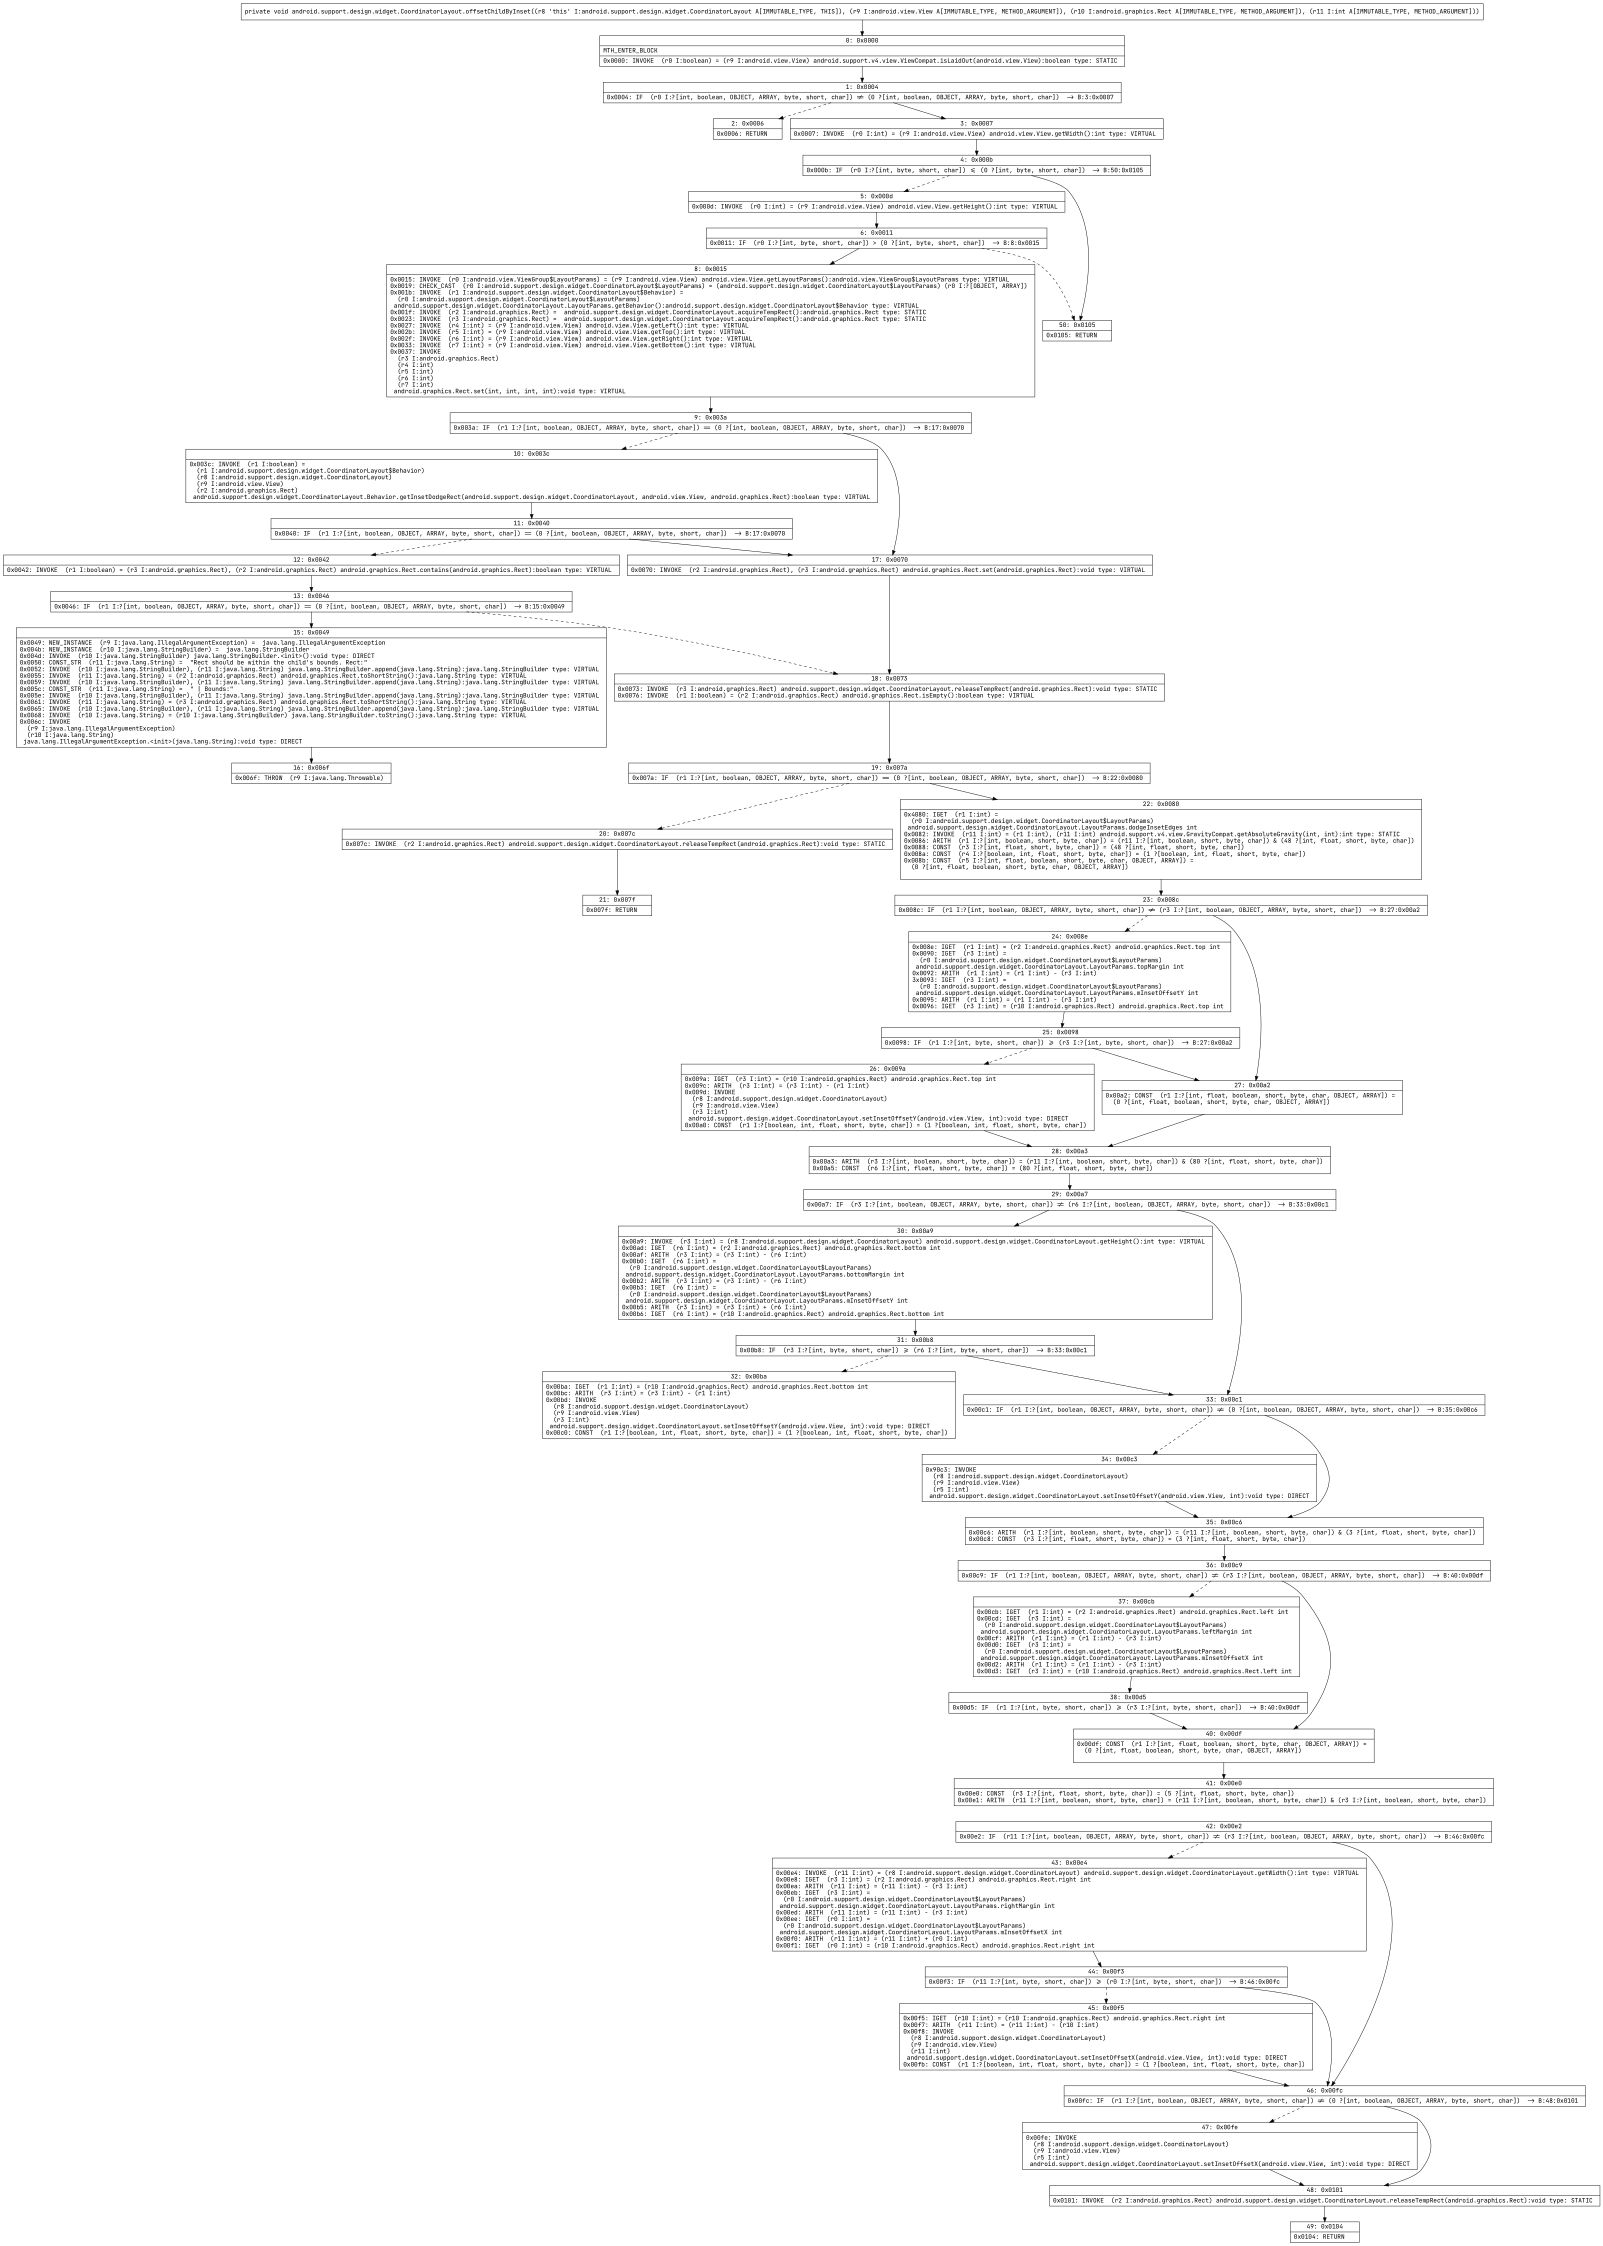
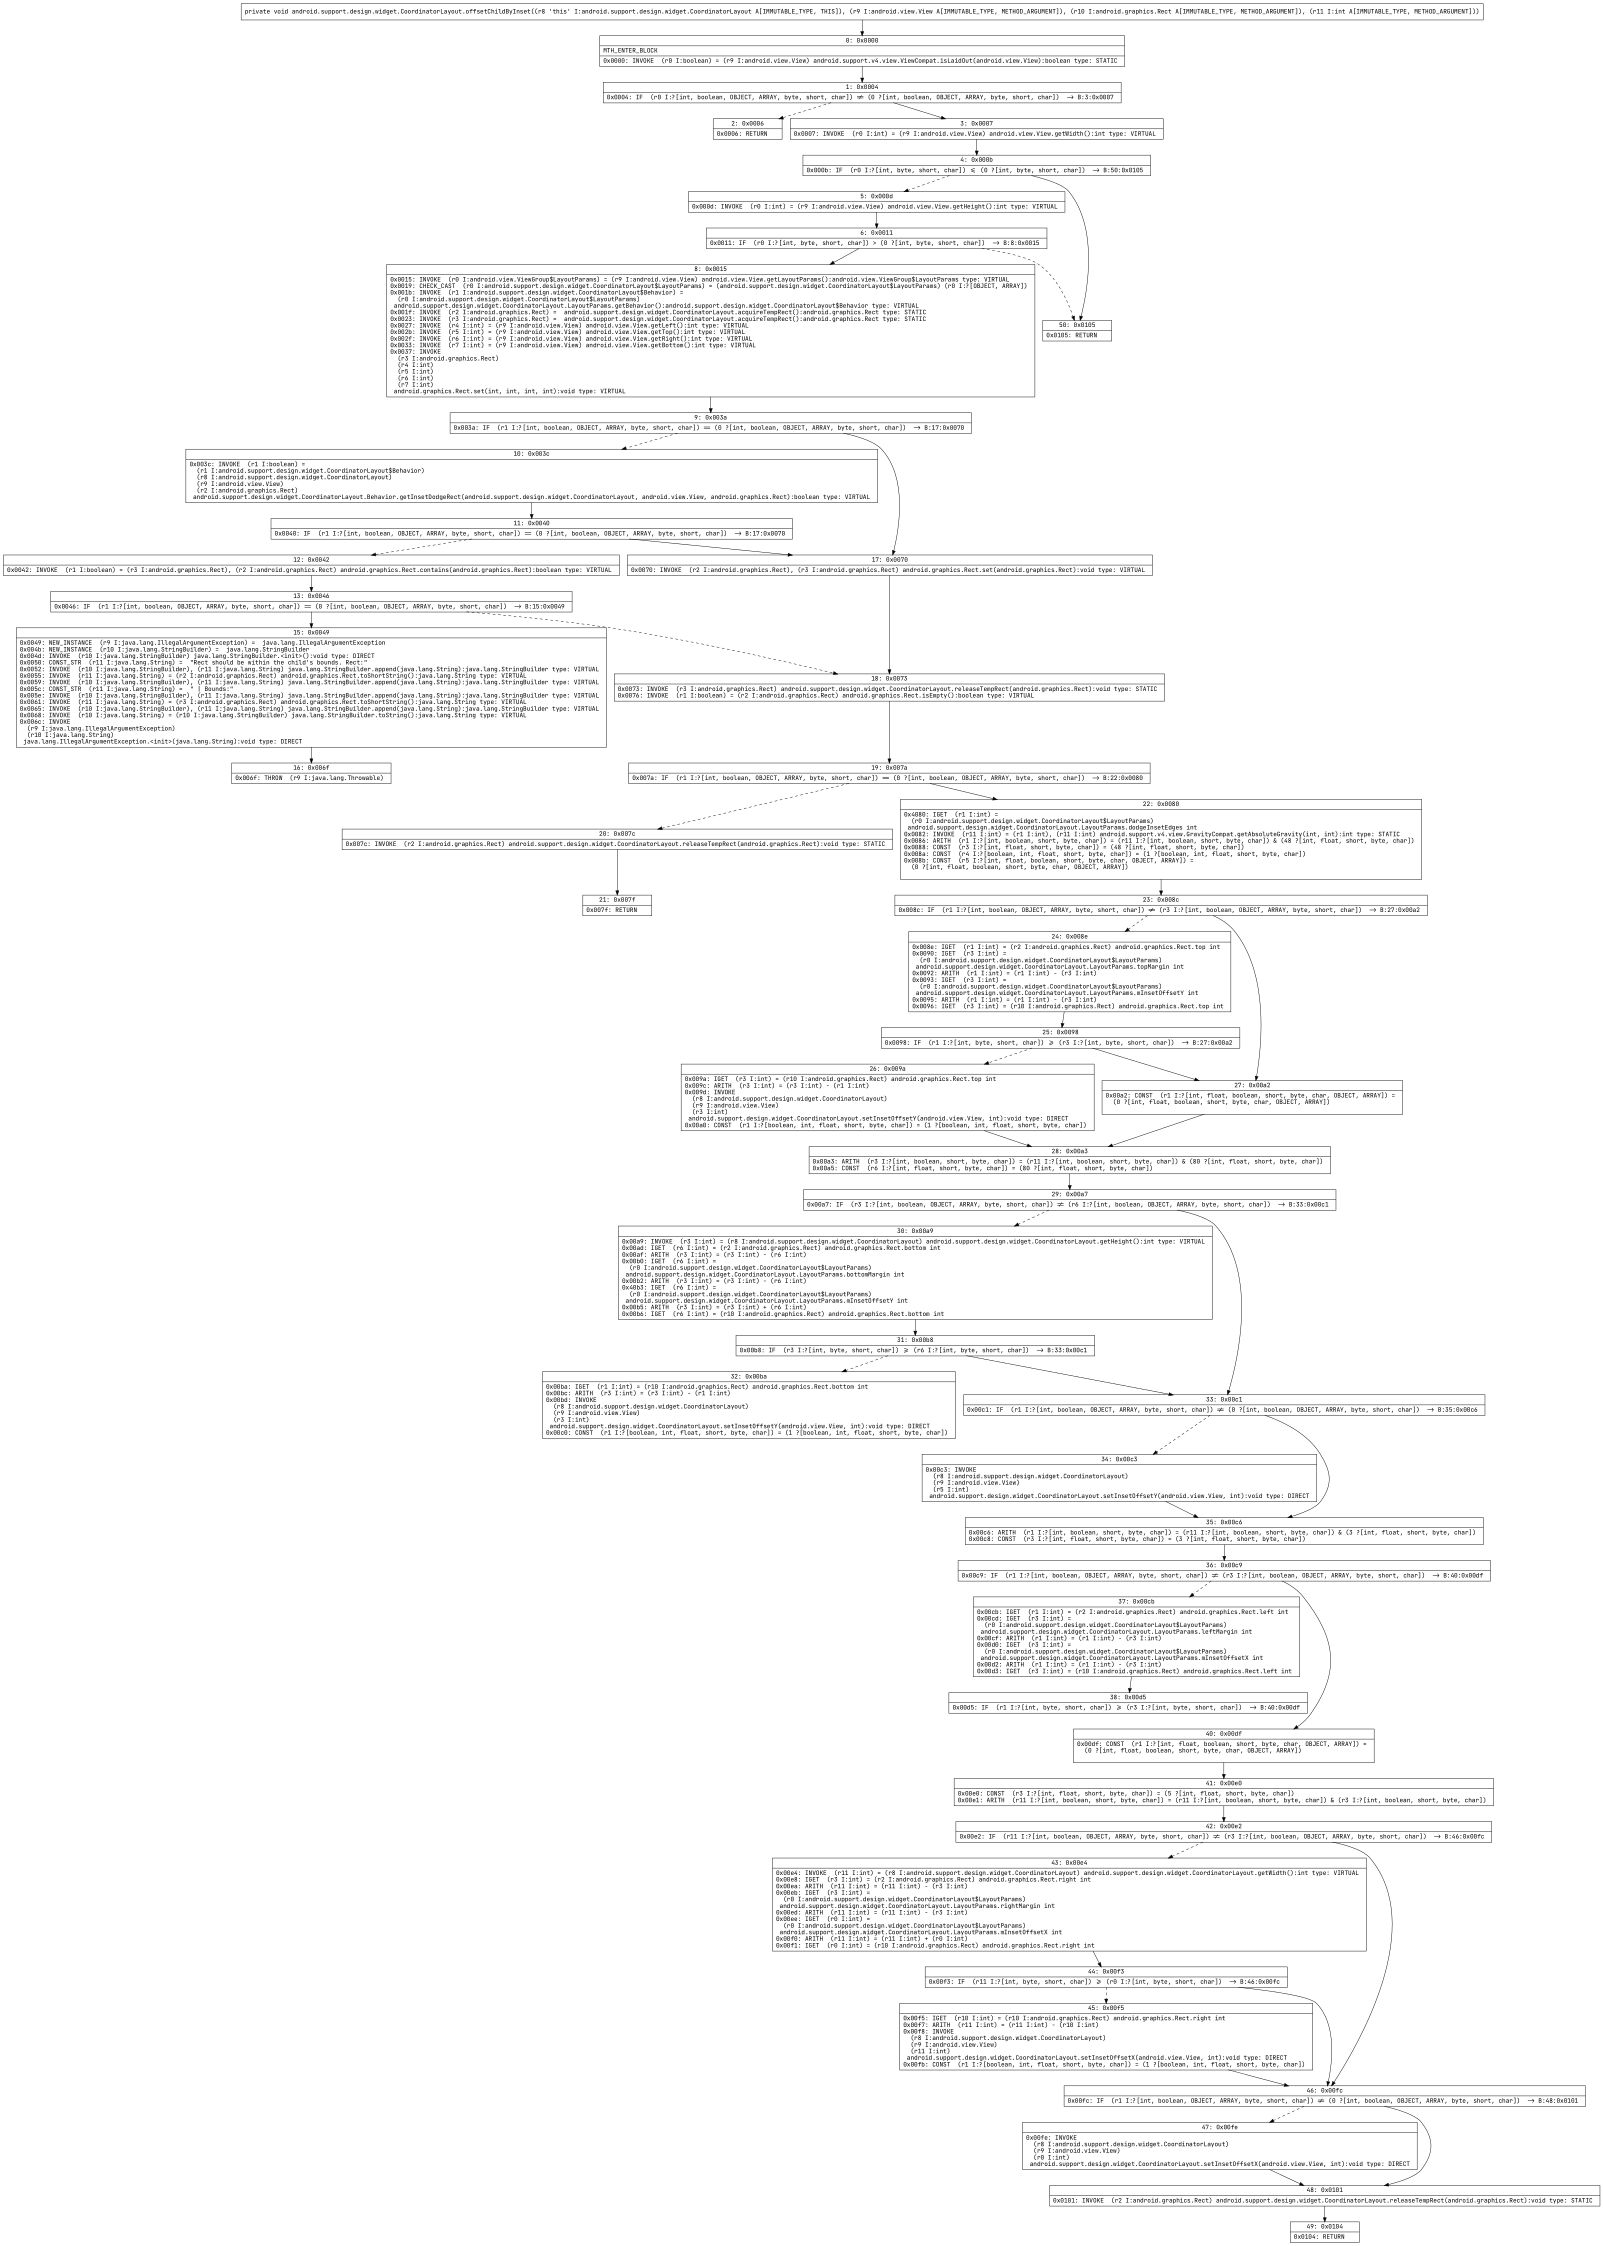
(961, 980) -> (961, 980)
(1034, 1217) -> (1034, 1217)
(671, 1288) -> (671, 1288)
(955, 1470) -> (955, 1470)
(1166, 1720) -> none
none -> (1224, 1812)
(1048, 2158) -> (1048, 2158)
